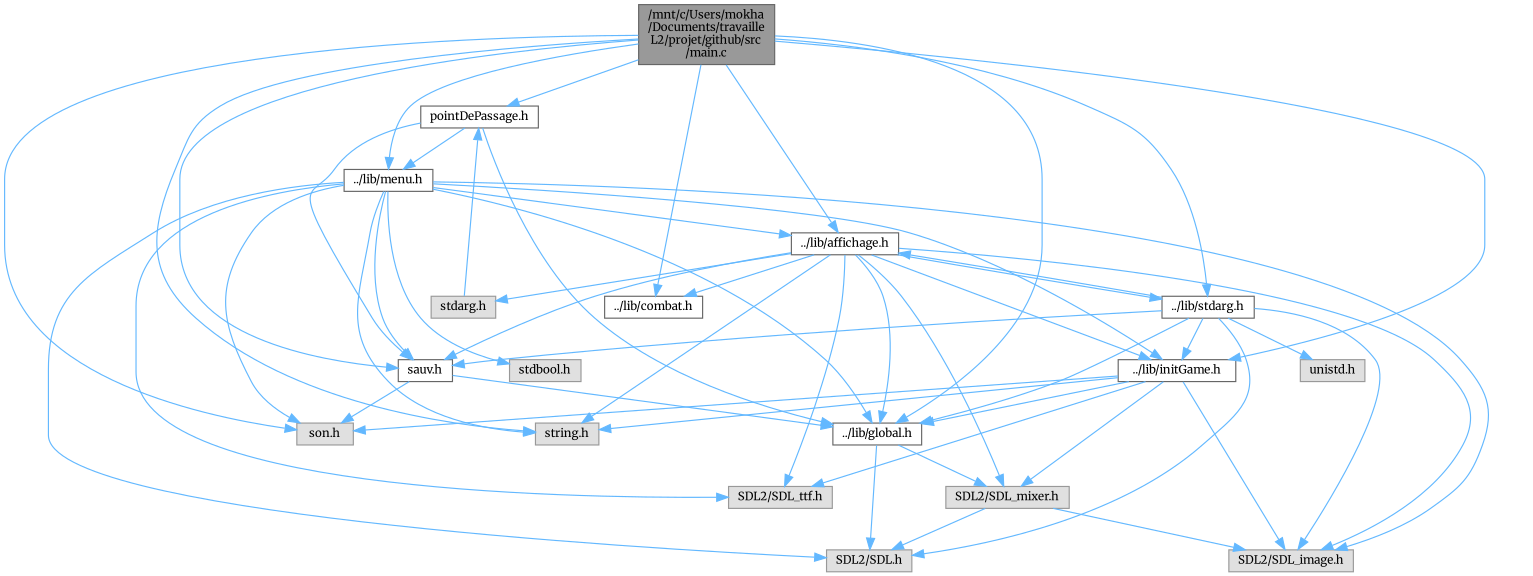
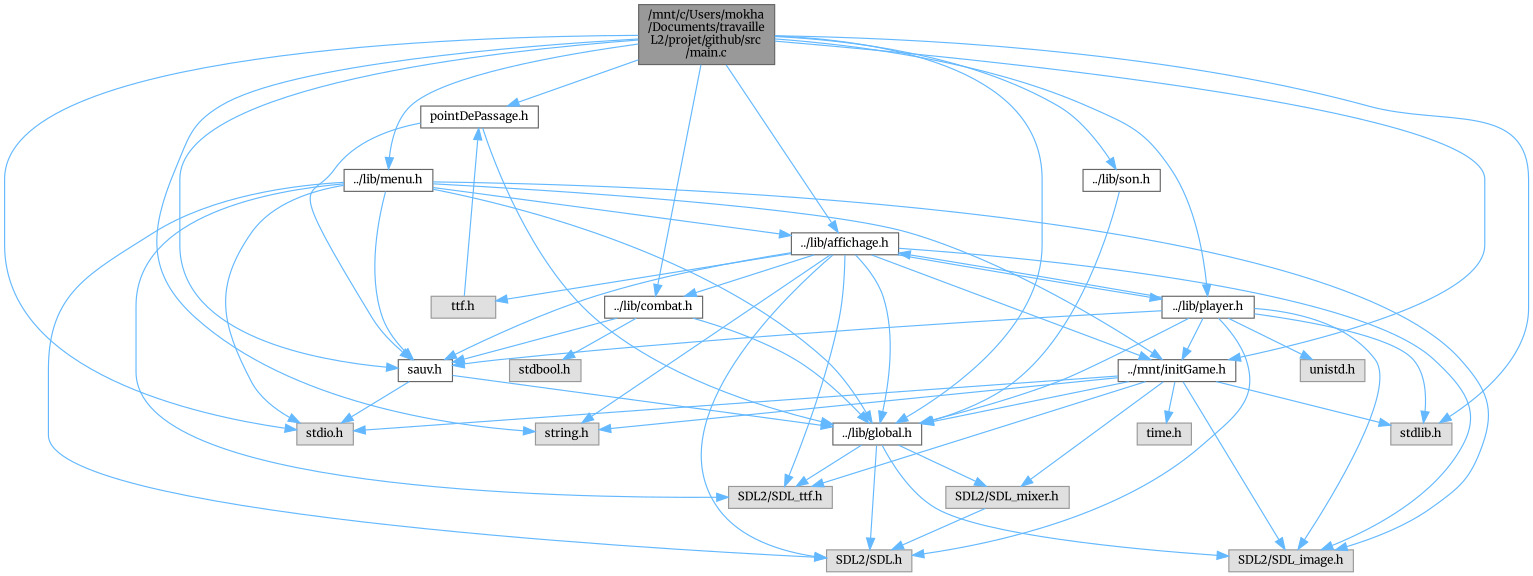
(439, 145) -> none
none -> (1122, 180)
(409, 300) -> (605, 336)
(463, 307) -> (463, 307)
(1208, 307) -> (1208, 307)
none -> (540, 339)
(367, 352) -> none
none -> (784, 353)
(941, 357) -> (706, 427)
(1177, 371) -> (1177, 371)
(325, 434) -> (325, 434)
none -> (1164, 434)
none -> (1421, 434)
none -> (834, 462)
(1144, 528) -> (1042, 537)
